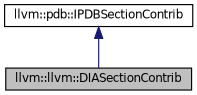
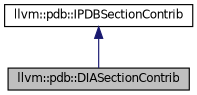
(99, 79) -> (99, 79)
